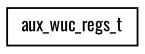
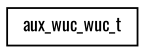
(72, 27) -> (72, 27)
